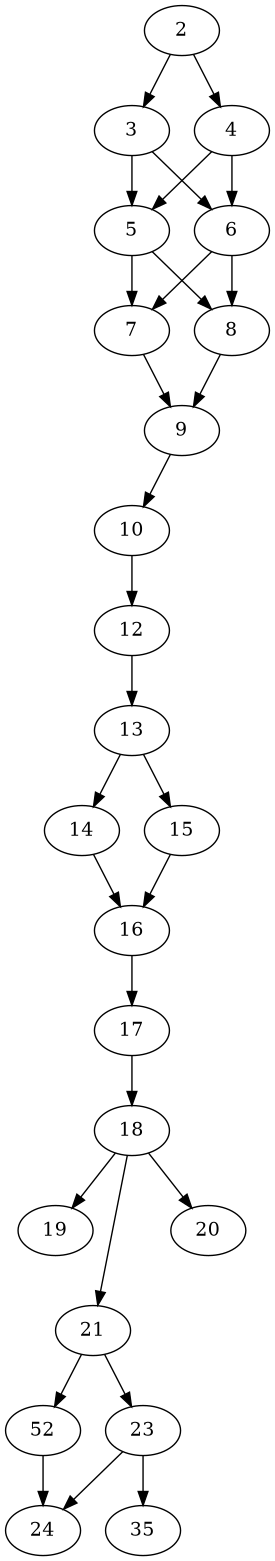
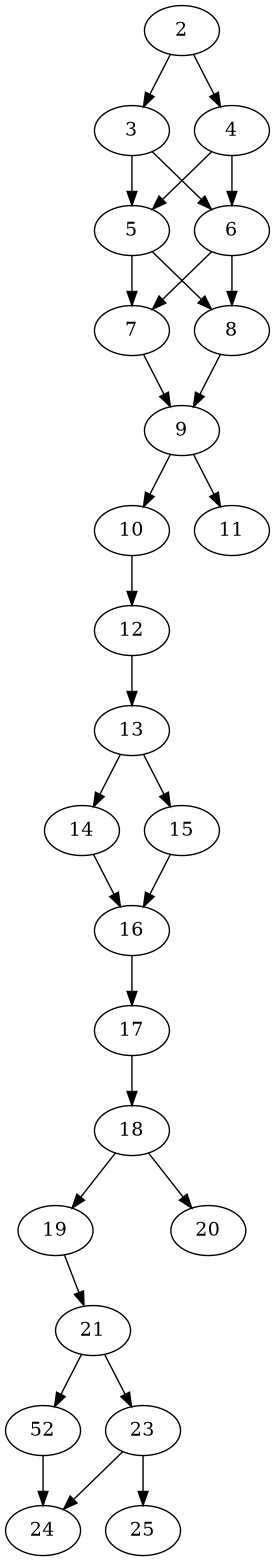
none -> (232, 531)
(114, 1224) -> (72, 1274)
(143, 1531) -> (143, 1531)
